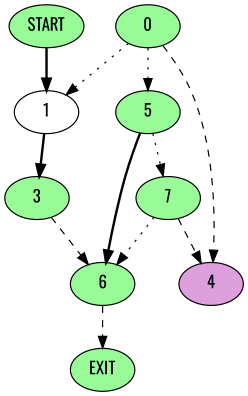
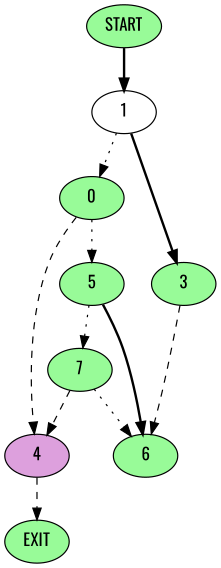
(102, 65) -> (110, 149)
(103, 321) -> (37, 493)
